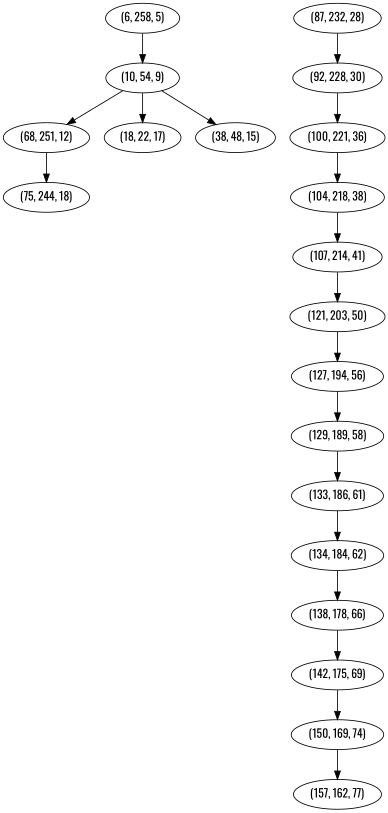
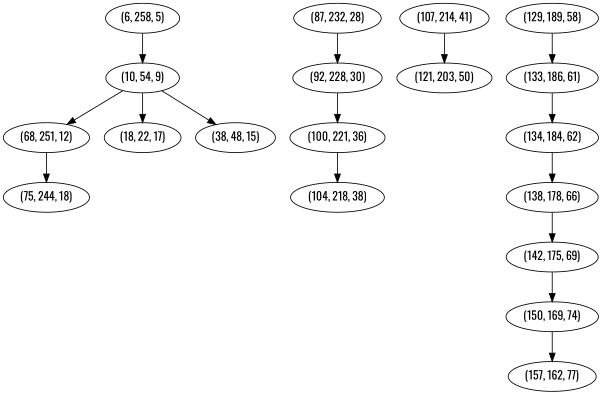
(337, 223) -> none
(337, 376) -> none
